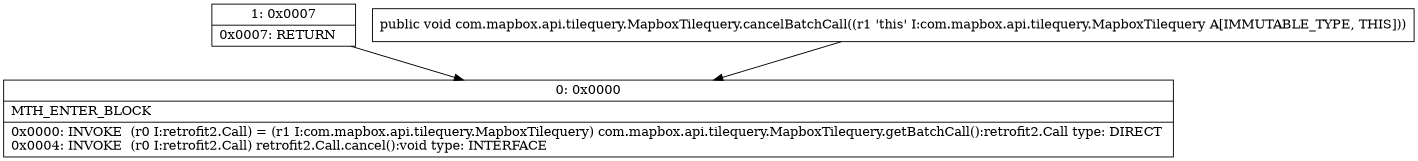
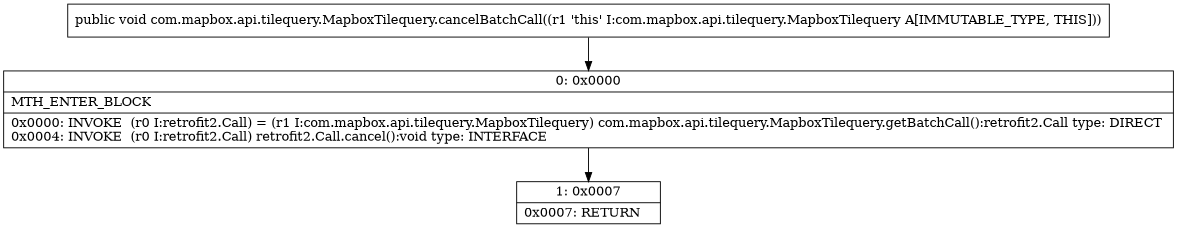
(403, 62) -> (589, 160)
